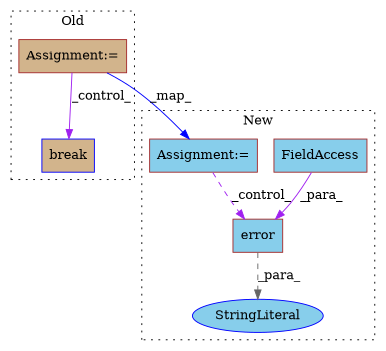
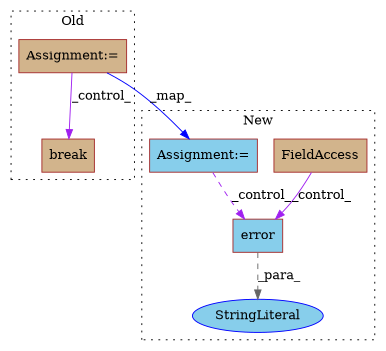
(68, 156) -> (68, 156)
(320, 156) -> (320, 156)
(321, 196) -> (321, 196)
